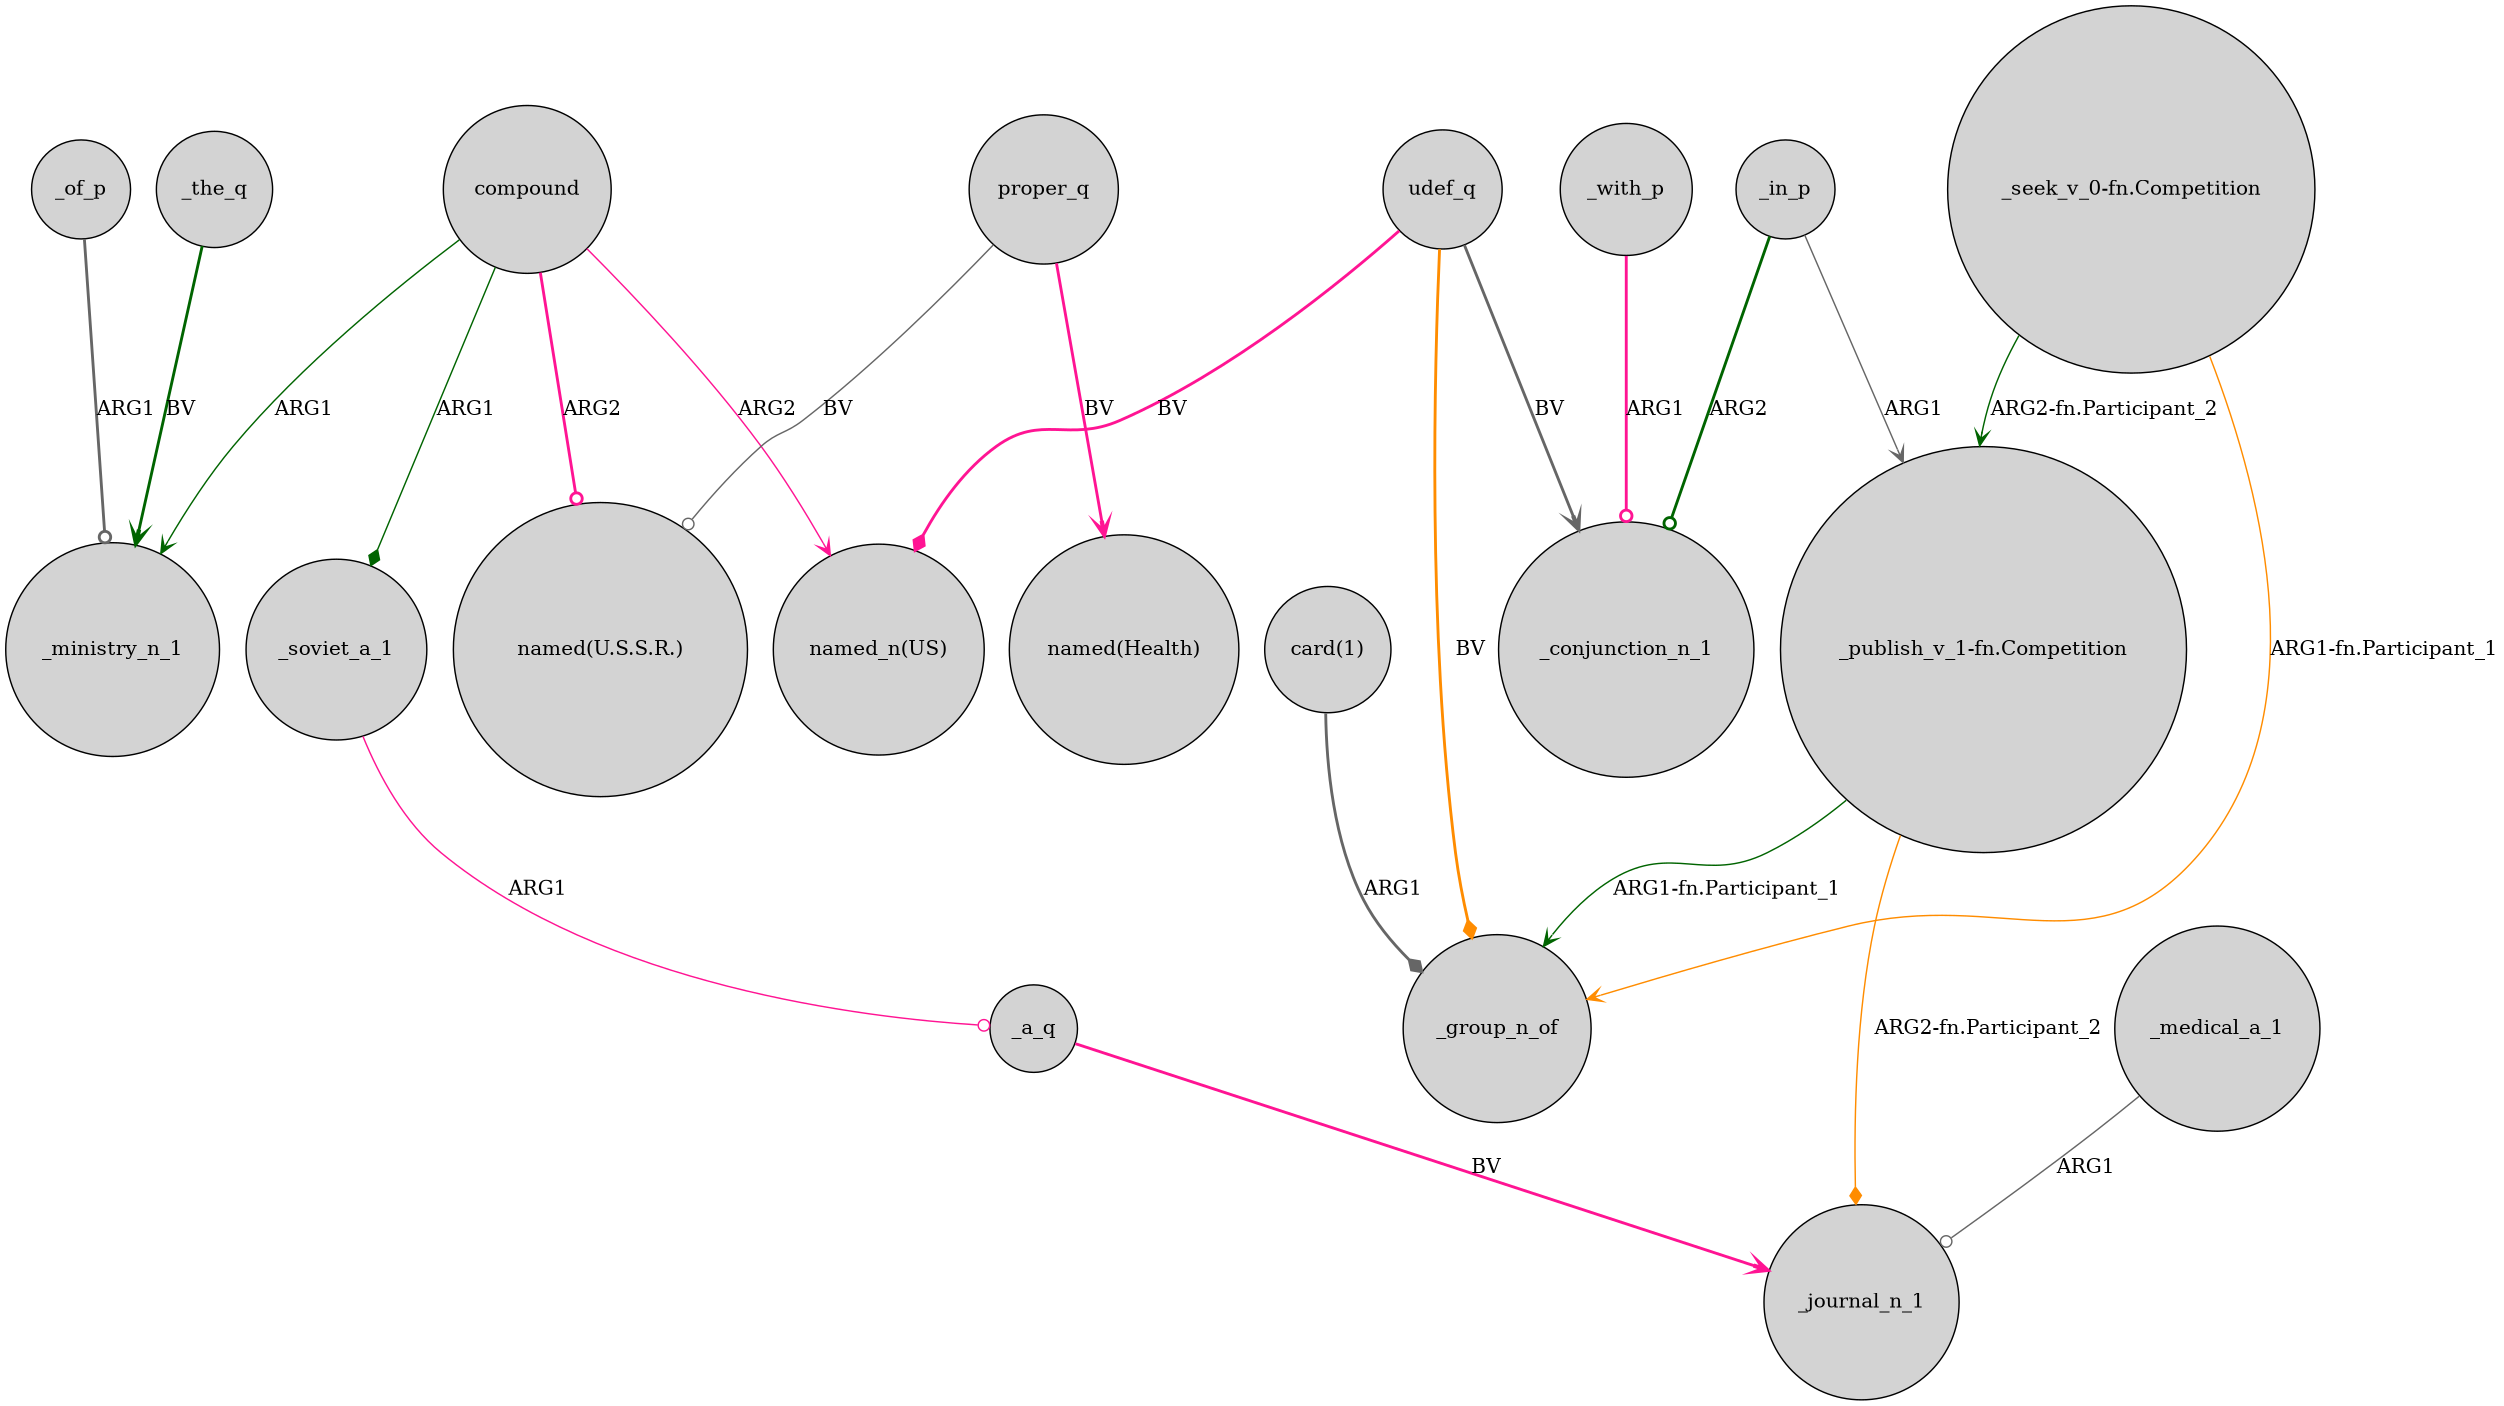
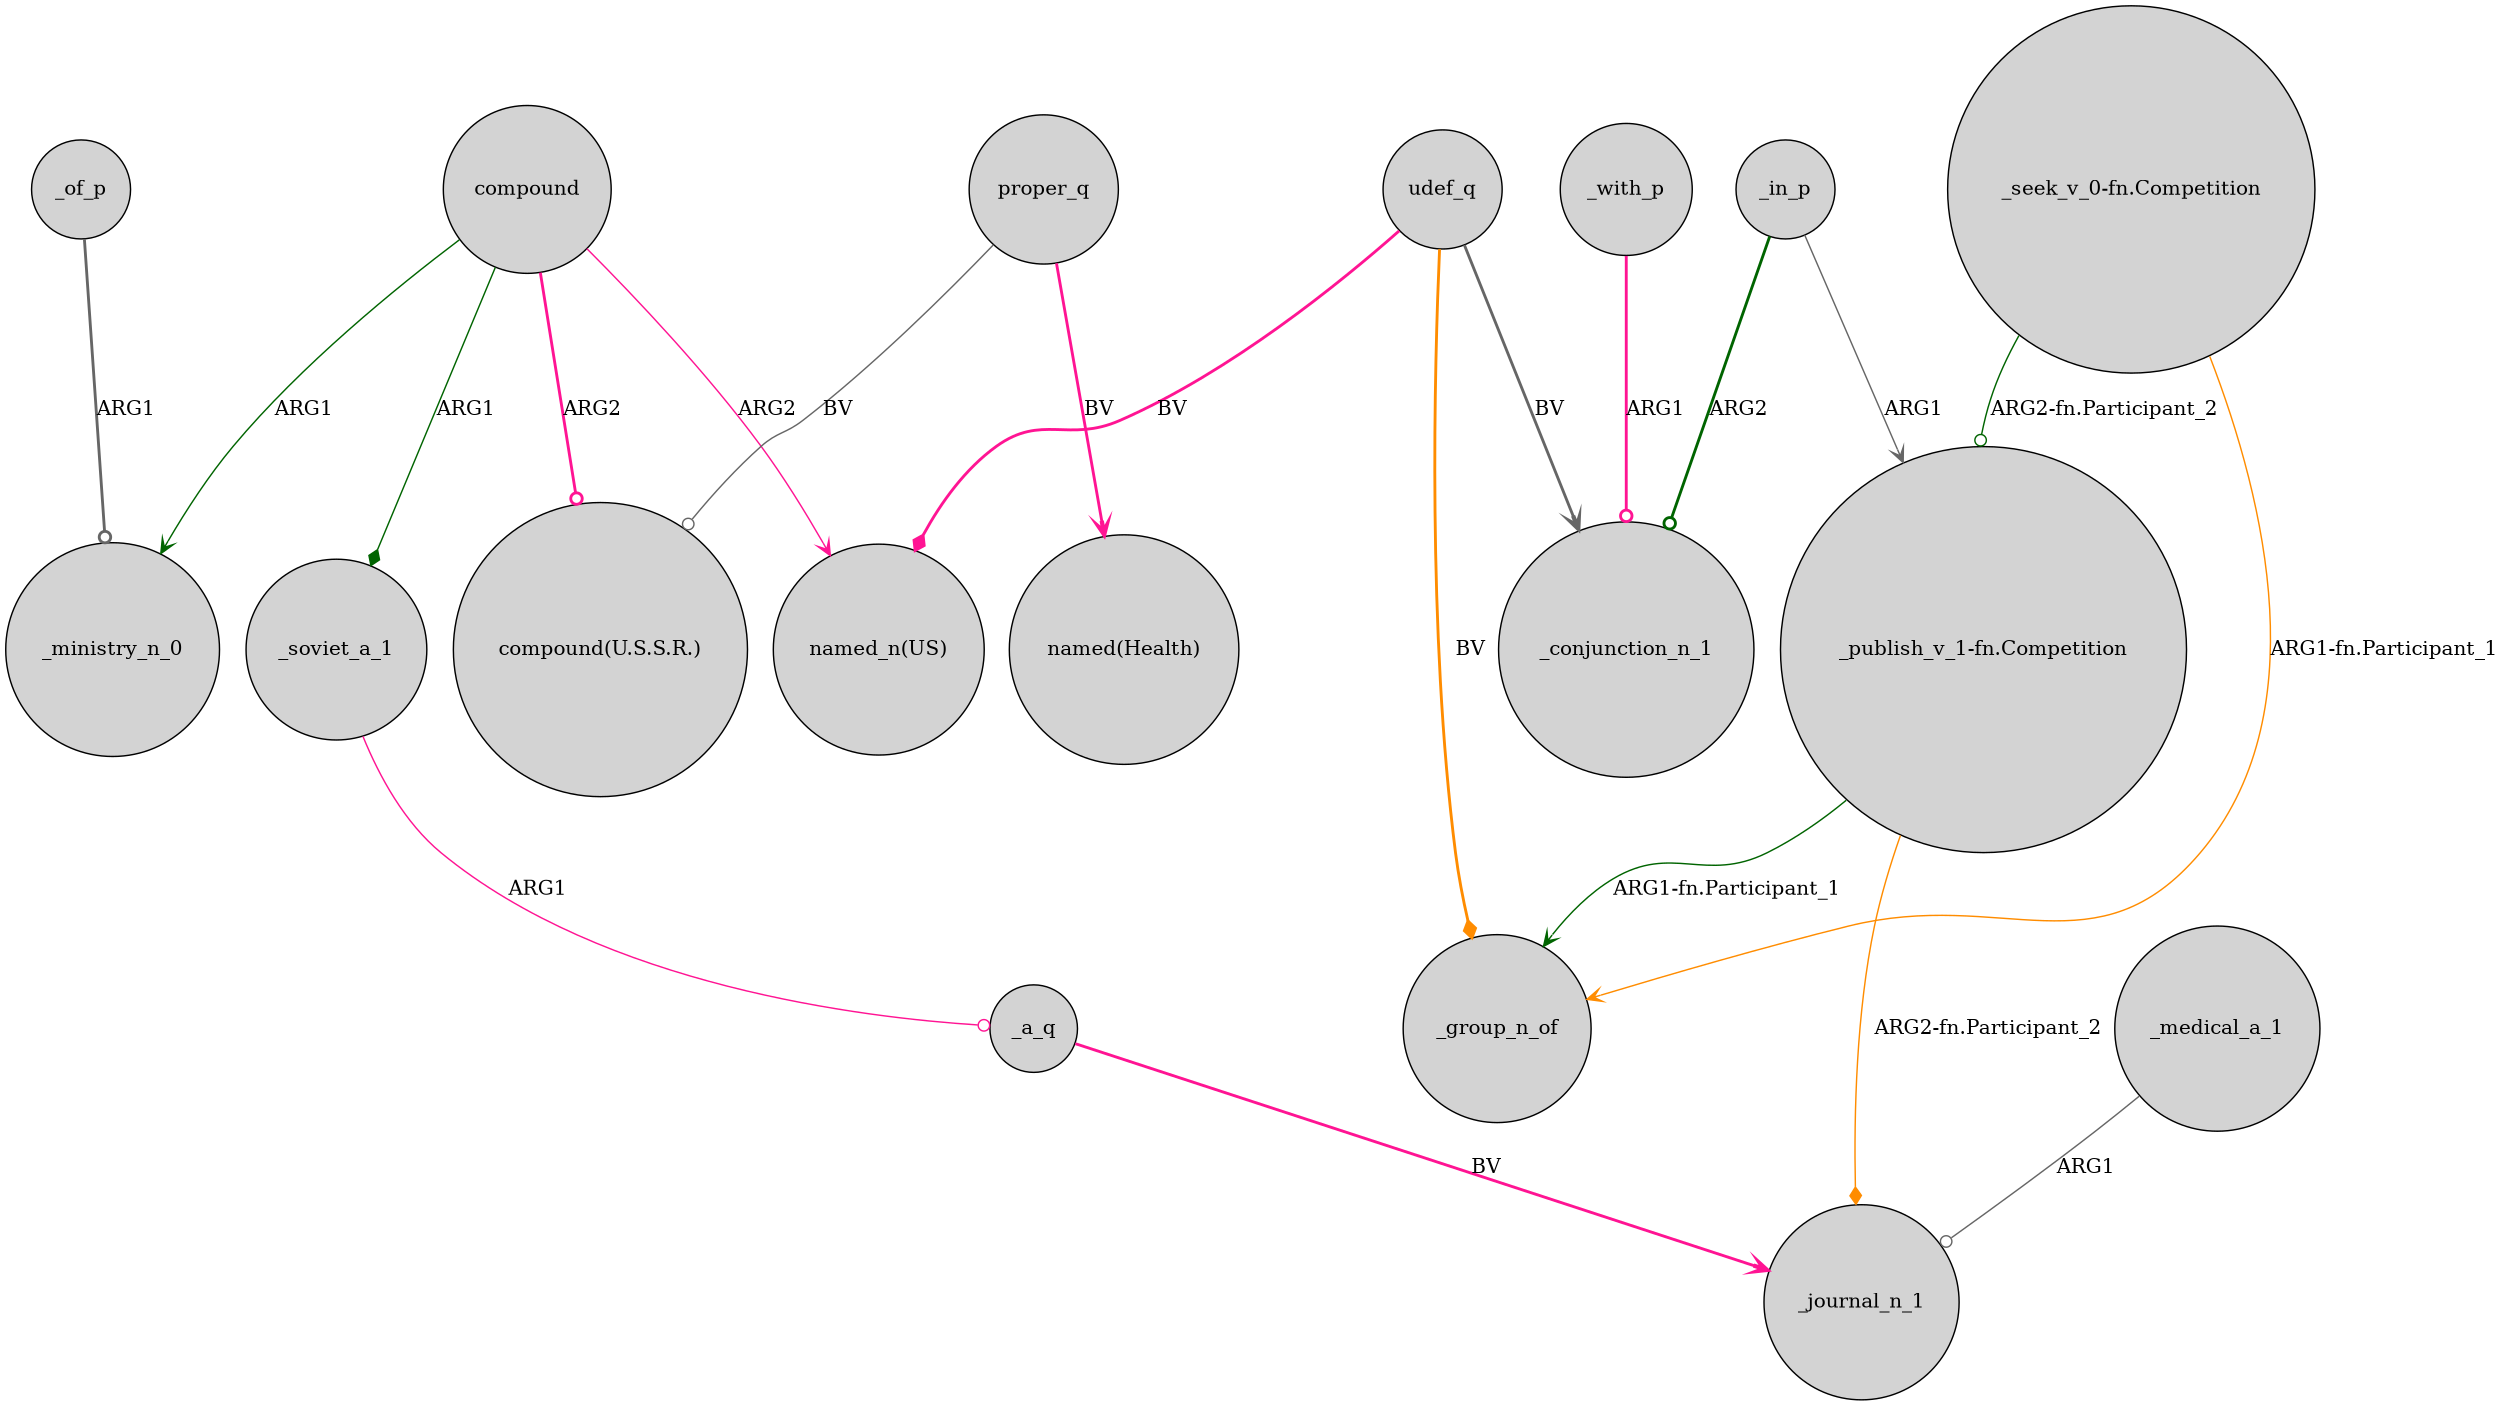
(214, 189) -> none
(1996, 383) -> (1996, 383)
(113, 650) -> (113, 650)
(600, 650) -> (600, 650)
(1328, 650) -> none
